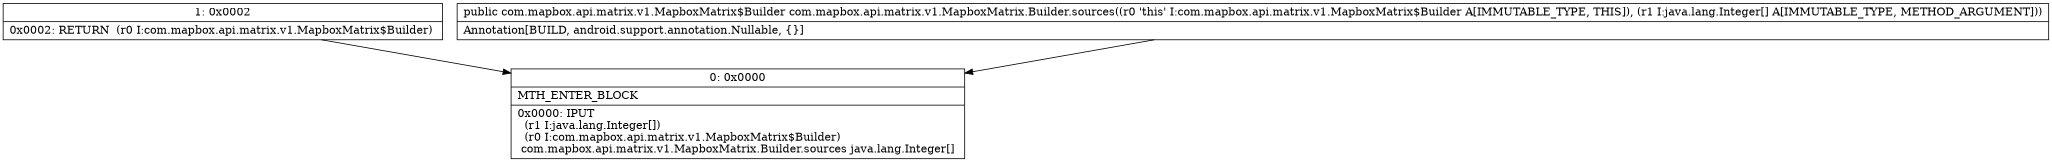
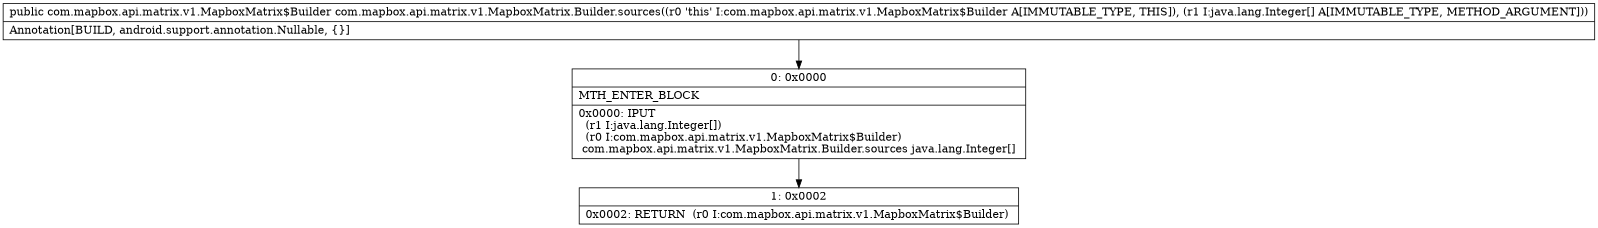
(412, 56) -> (799, 169)
